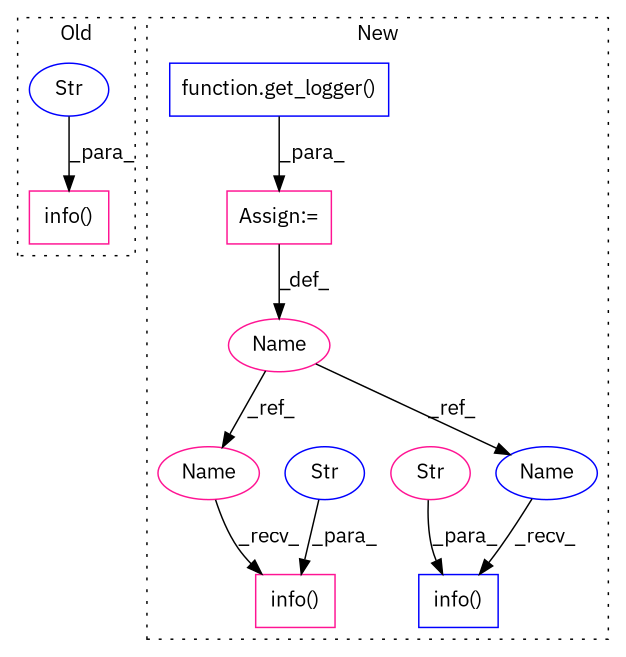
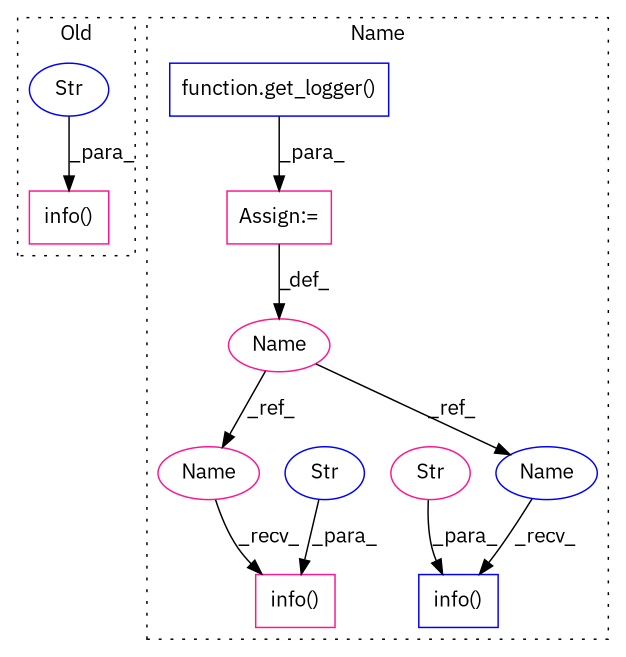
(378, 35) -> (378, 35)
